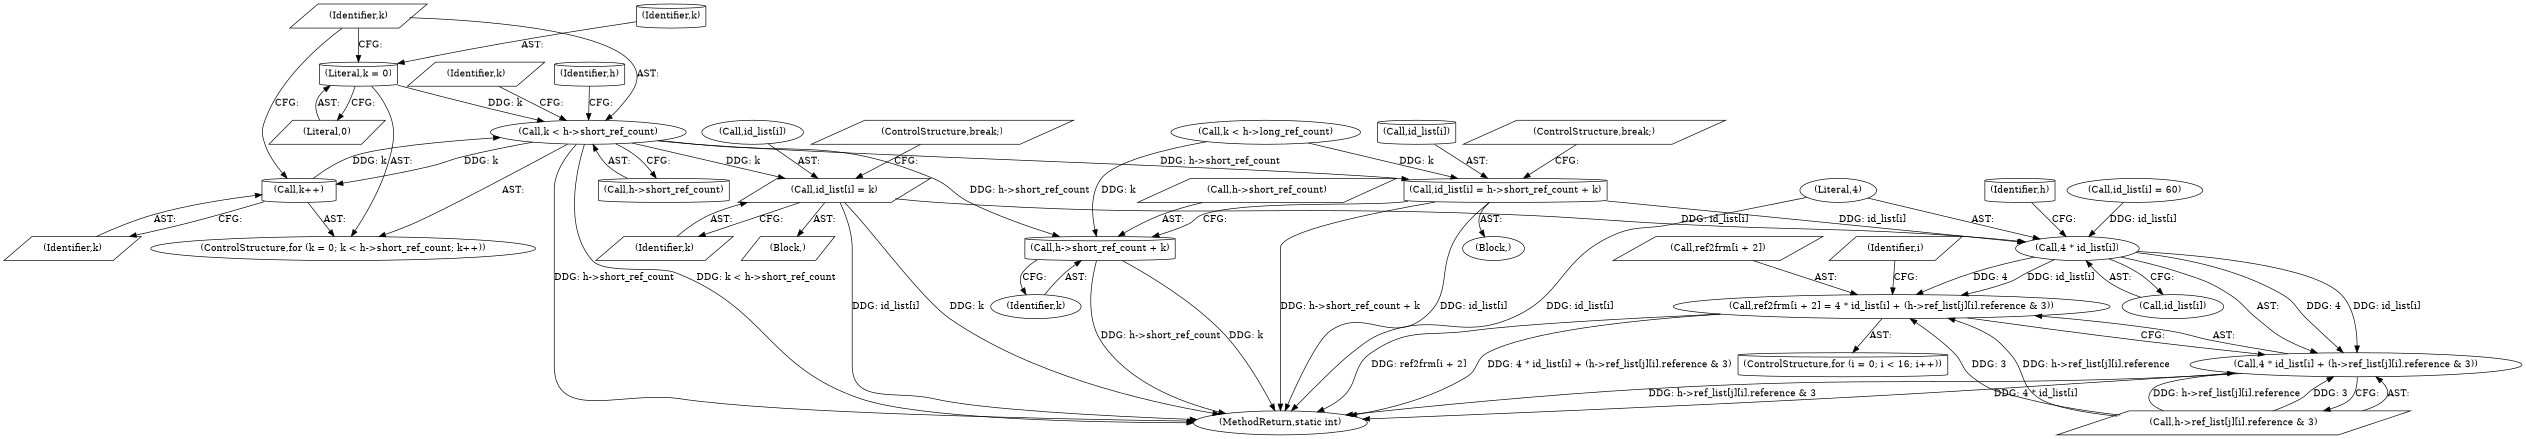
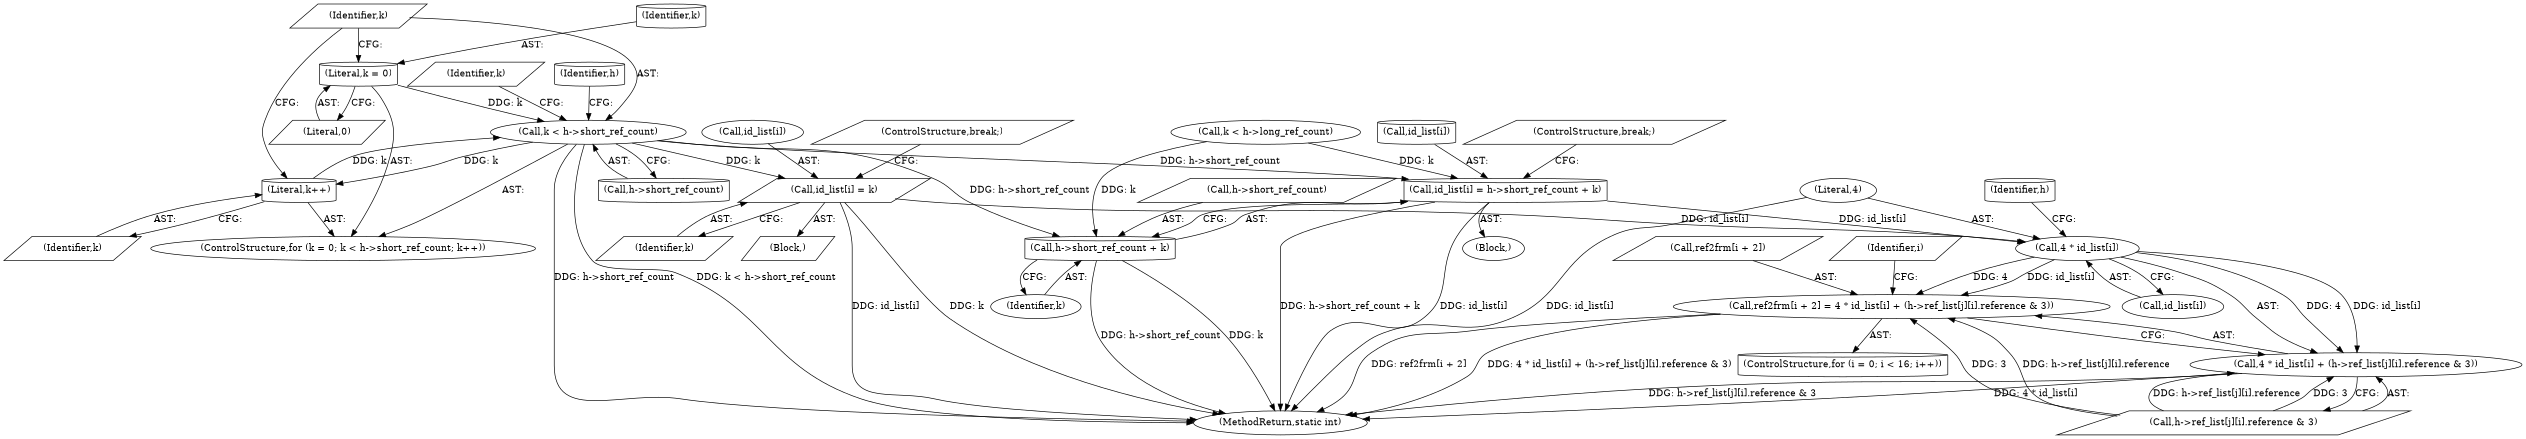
(299, 190) -> (299, 190)
(2135, 190) -> none
none -> (1240, 217)
